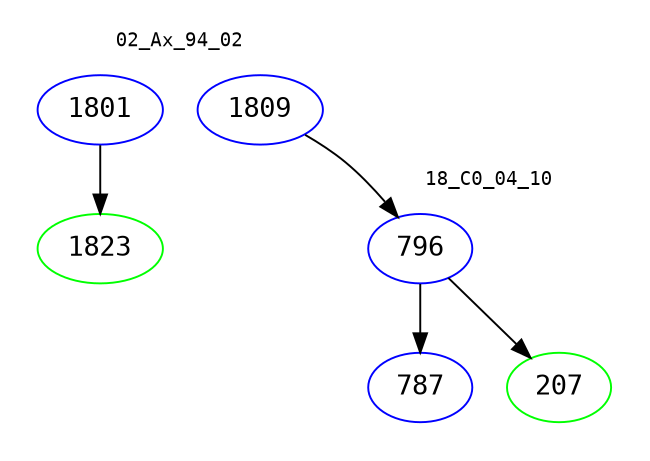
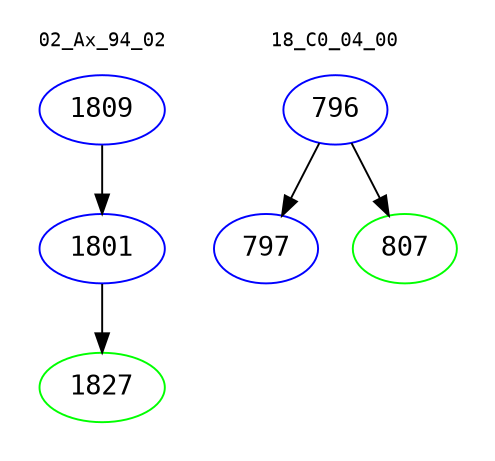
(490, 180) -> (335, 41)
(365, 181) -> (102, 170)
(100, 249) -> (102, 387)
(420, 387) -> (266, 249)
(559, 387) -> (405, 249)
